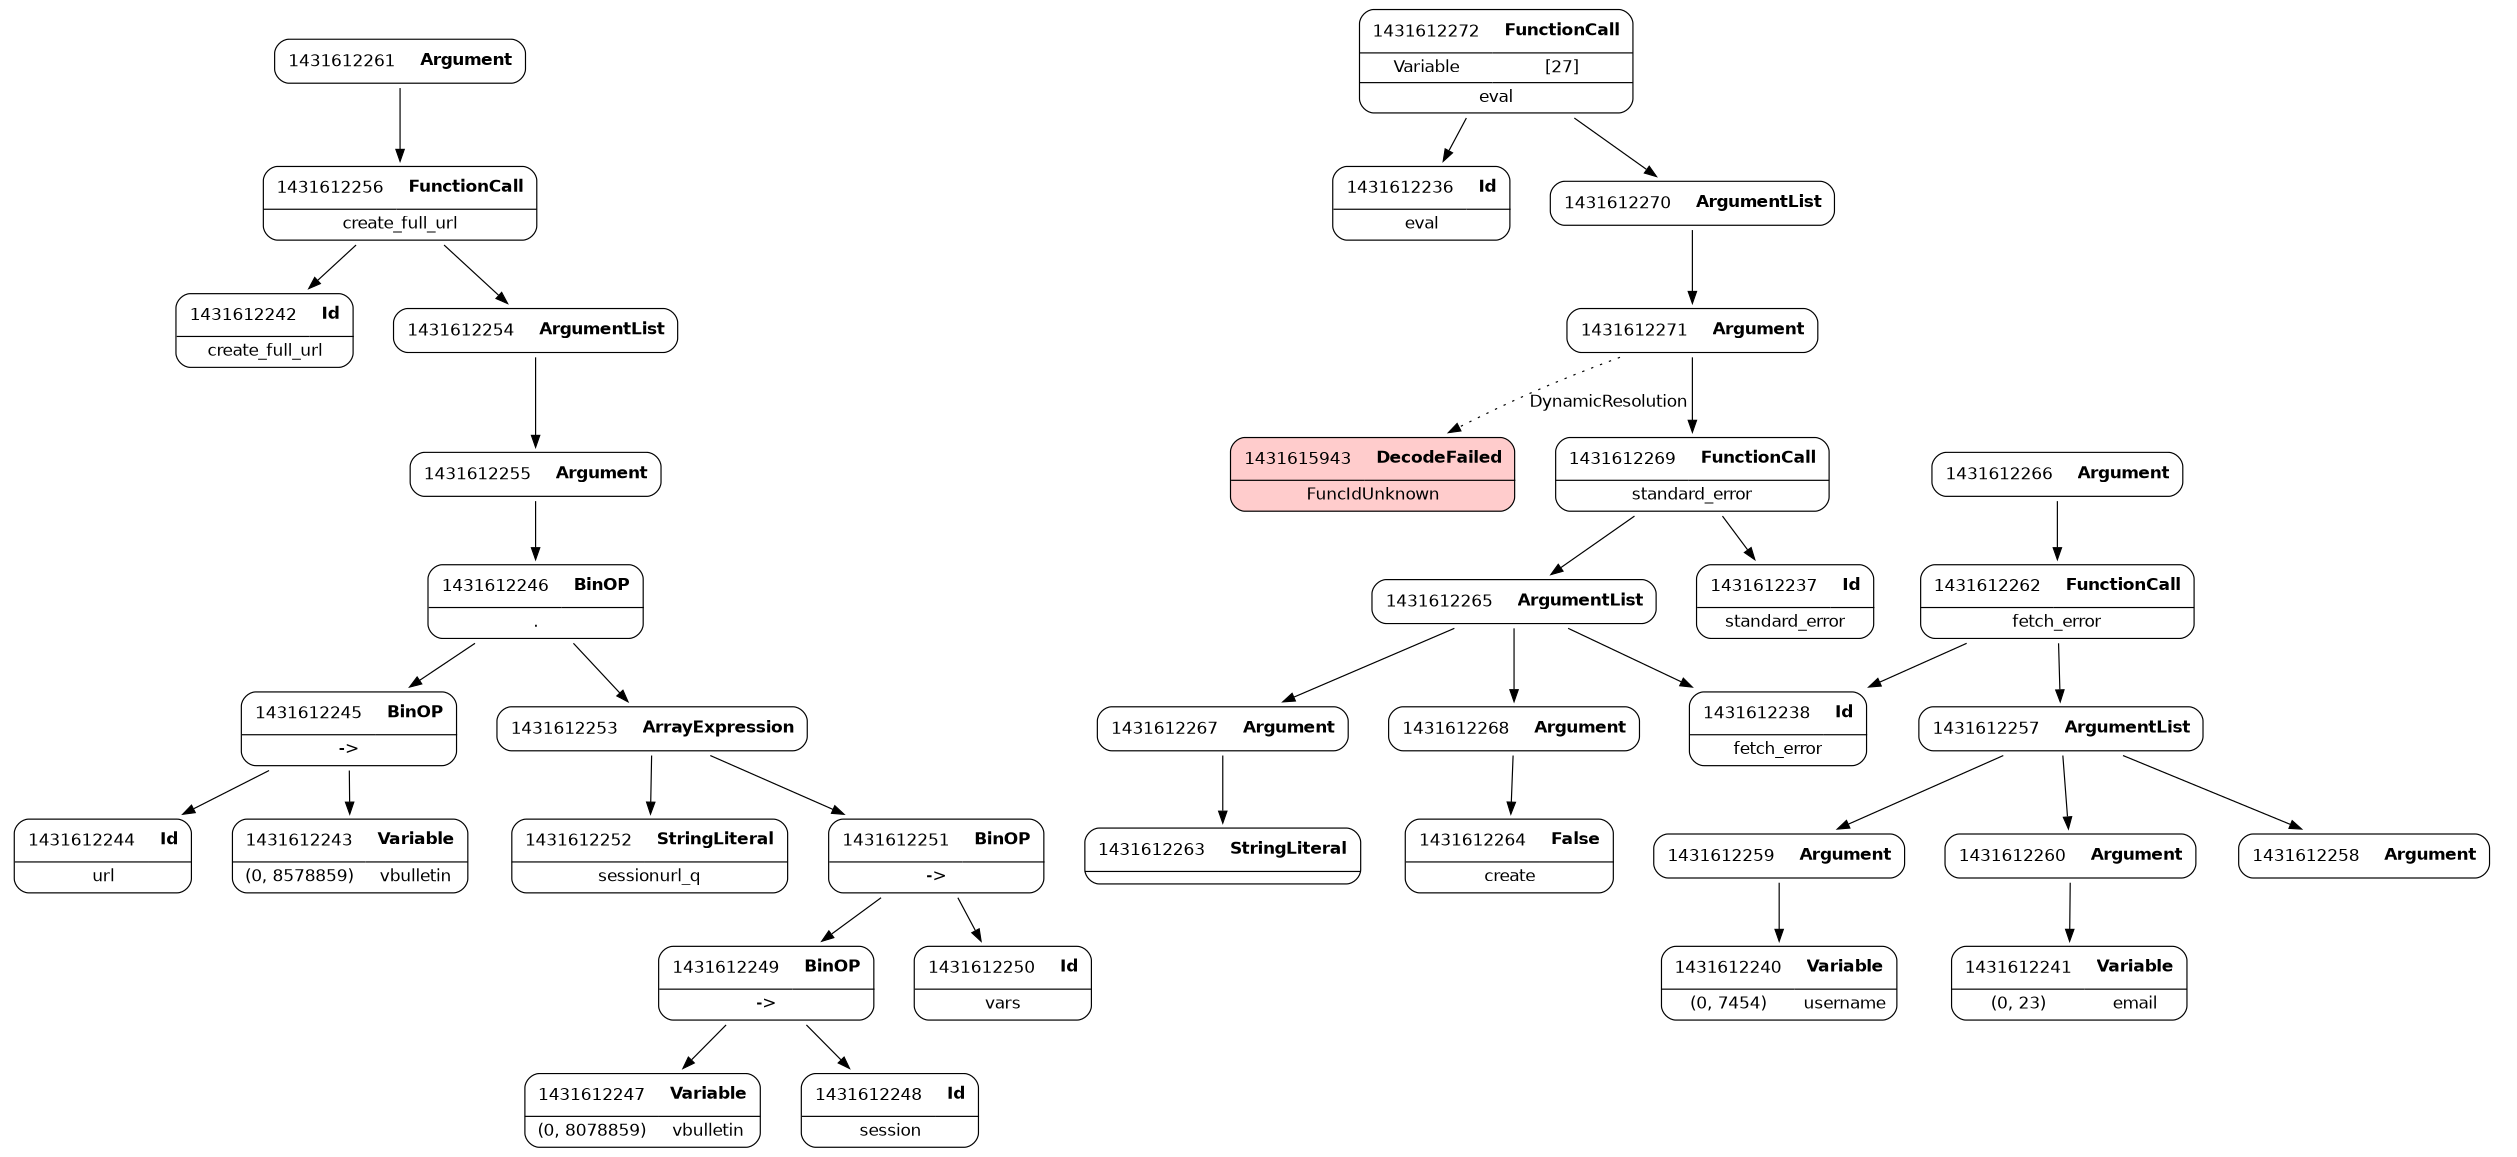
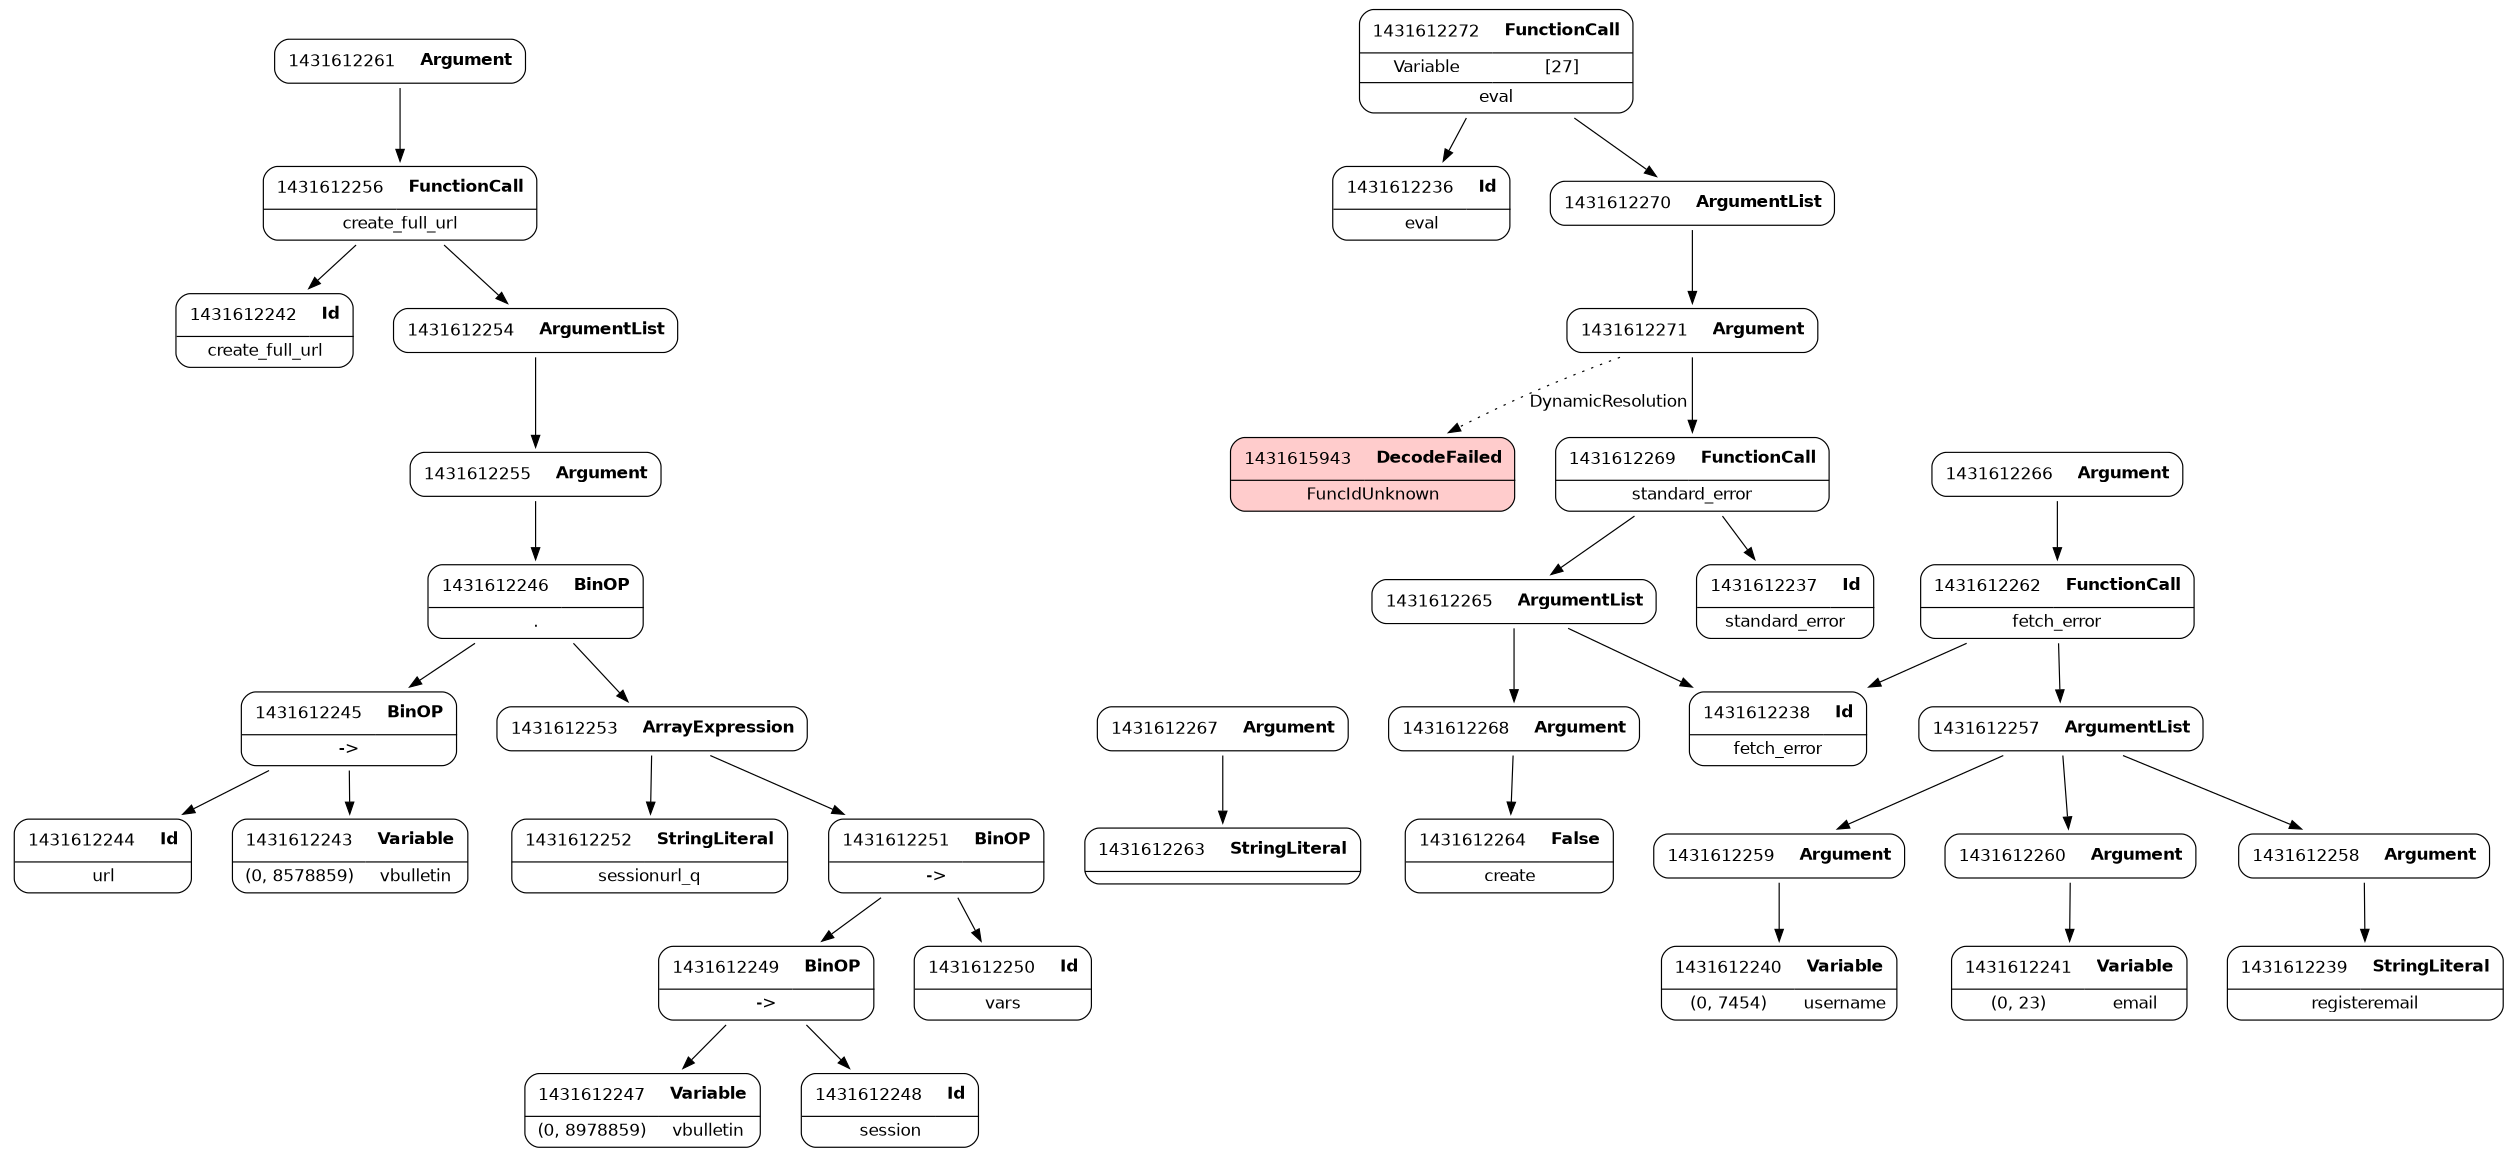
(1374, 663) -> none
none -> (2365, 983)
(592, 1131) -> (592, 1131)
